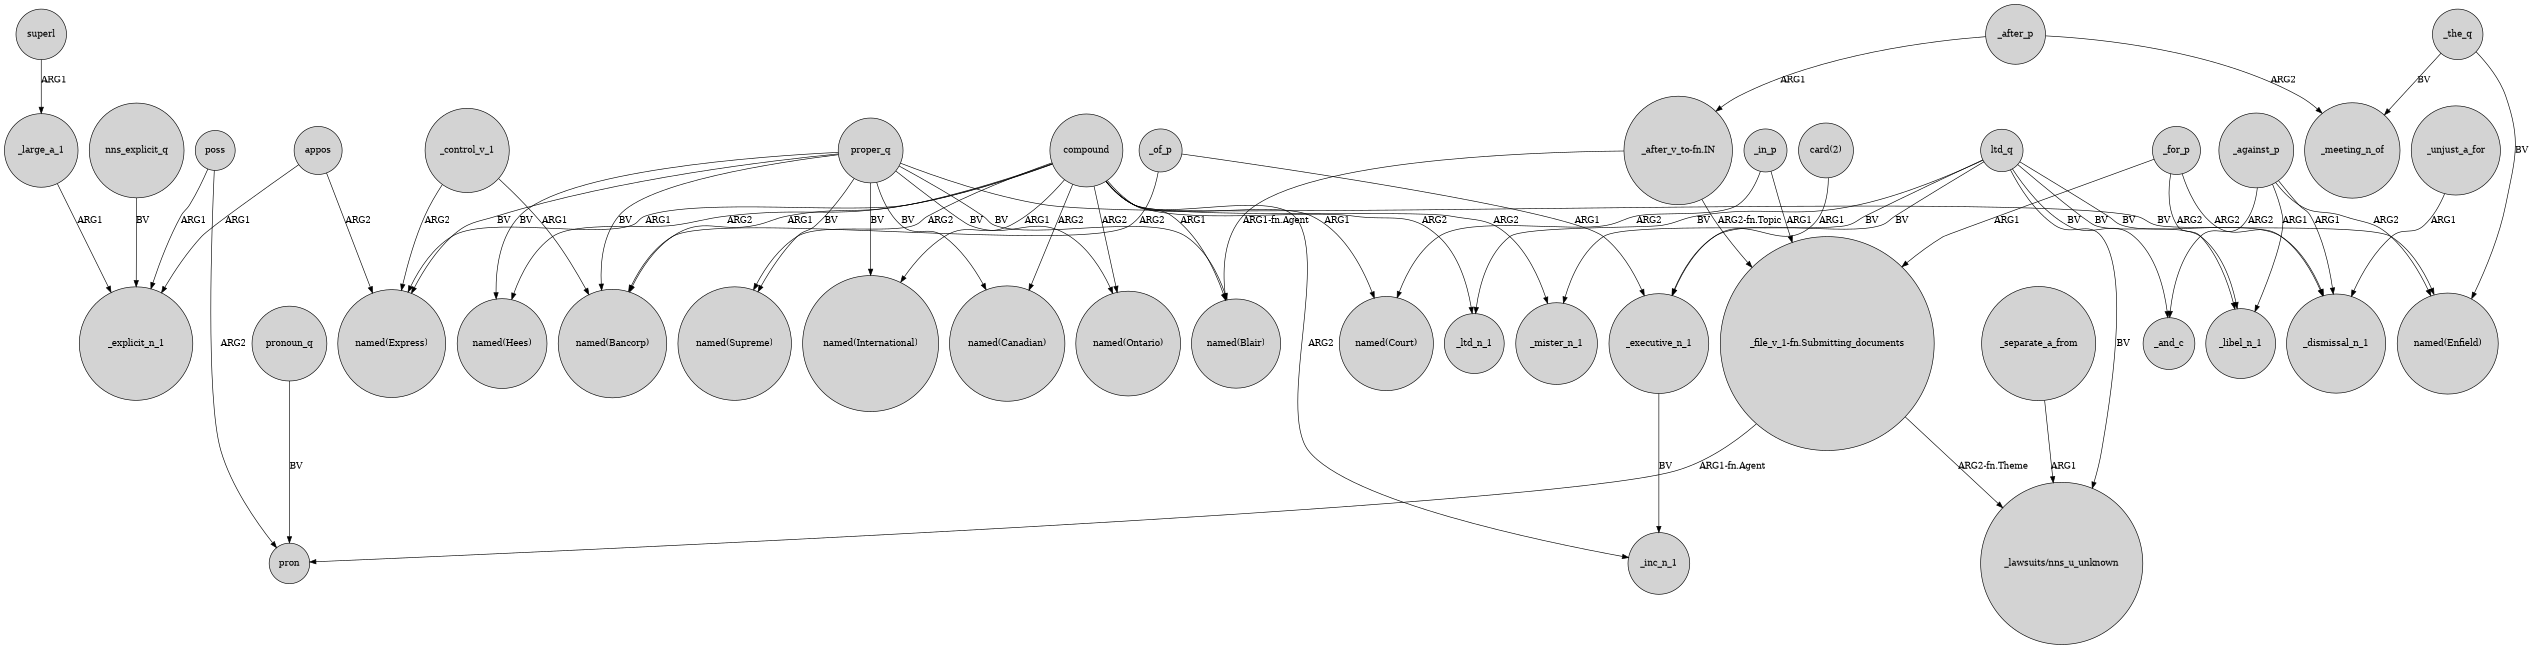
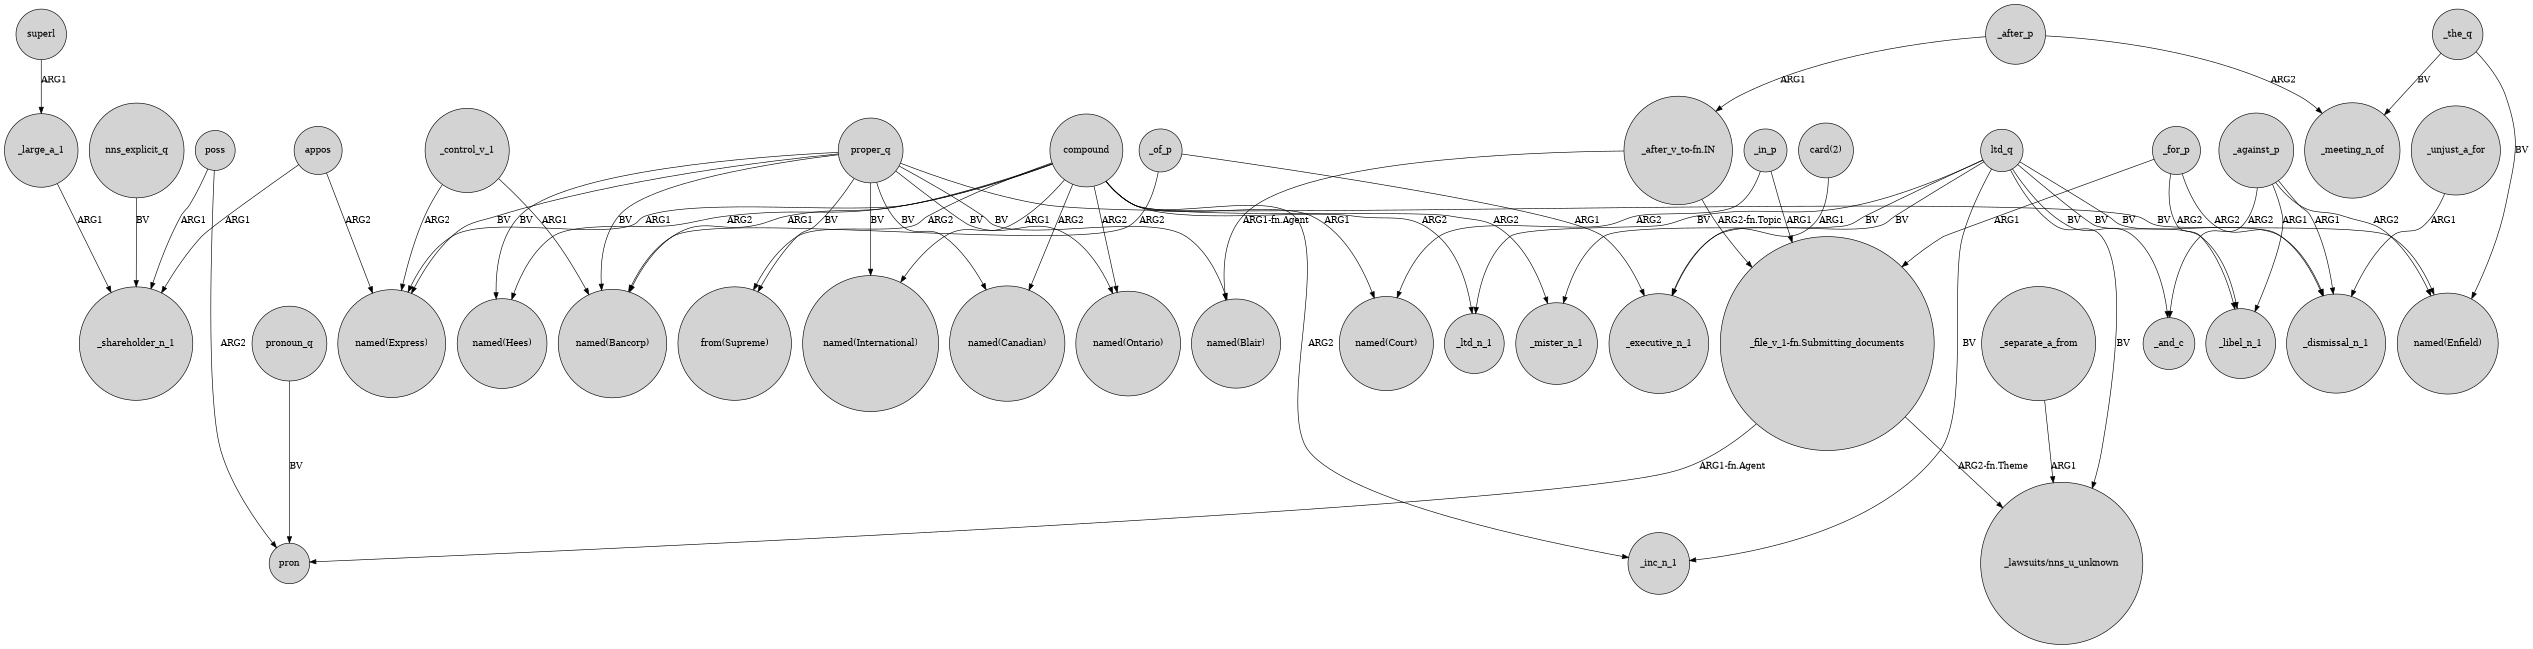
(1179, 222) -> none
(136, 344) -> (136, 344)
(735, 344) -> (735, 344)
(1659, 460) -> (1944, 443)
